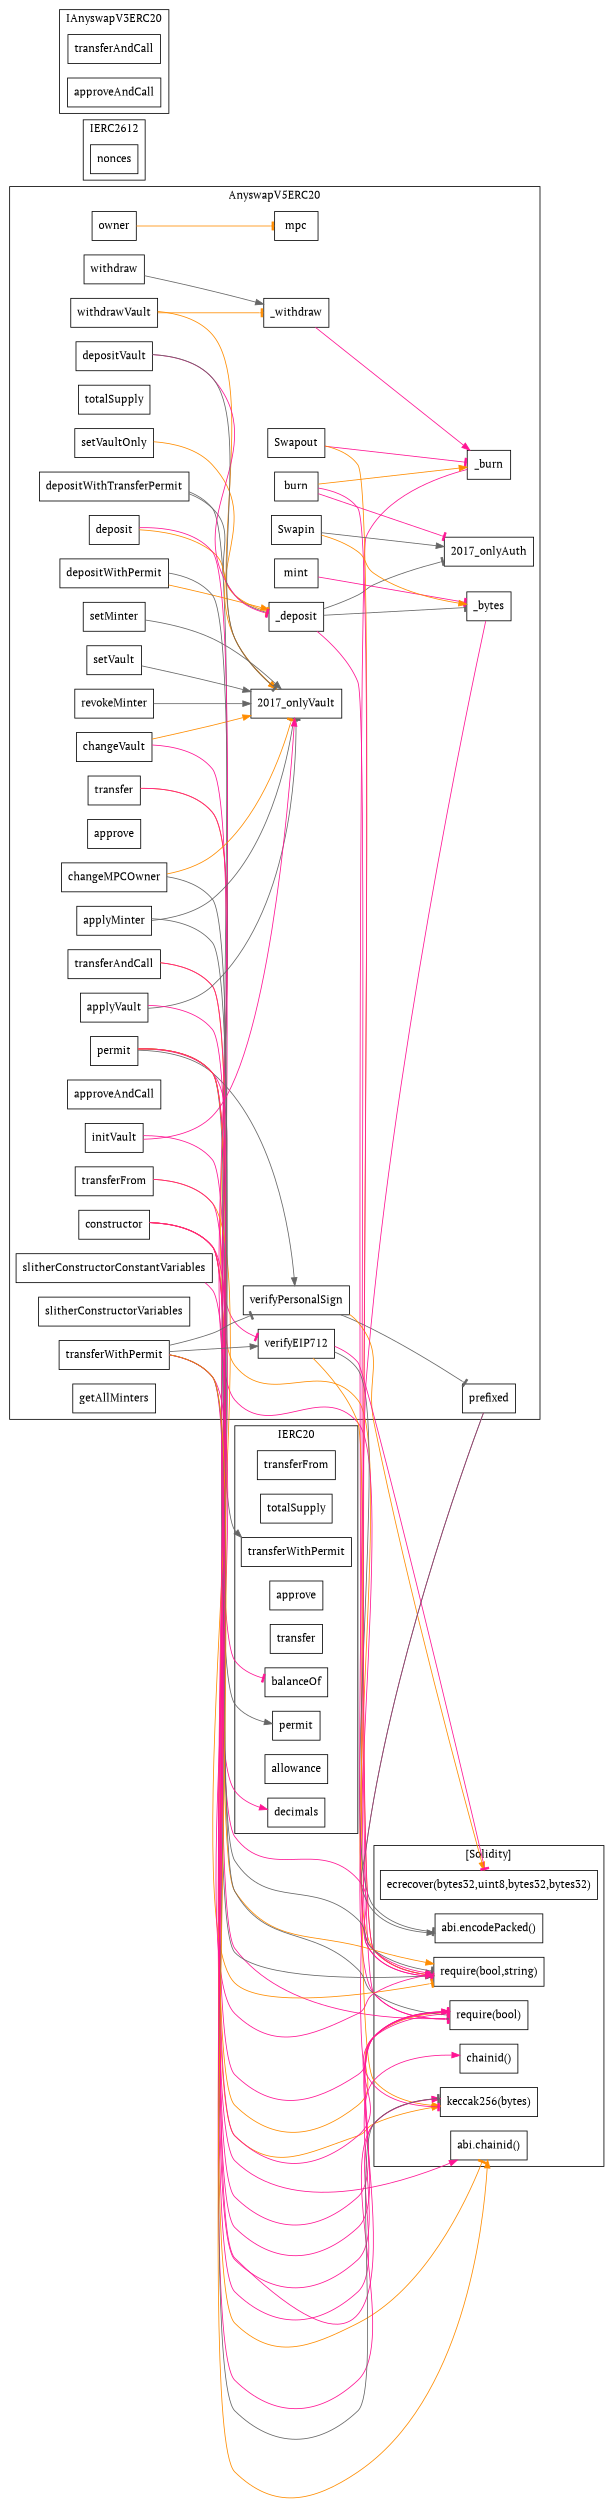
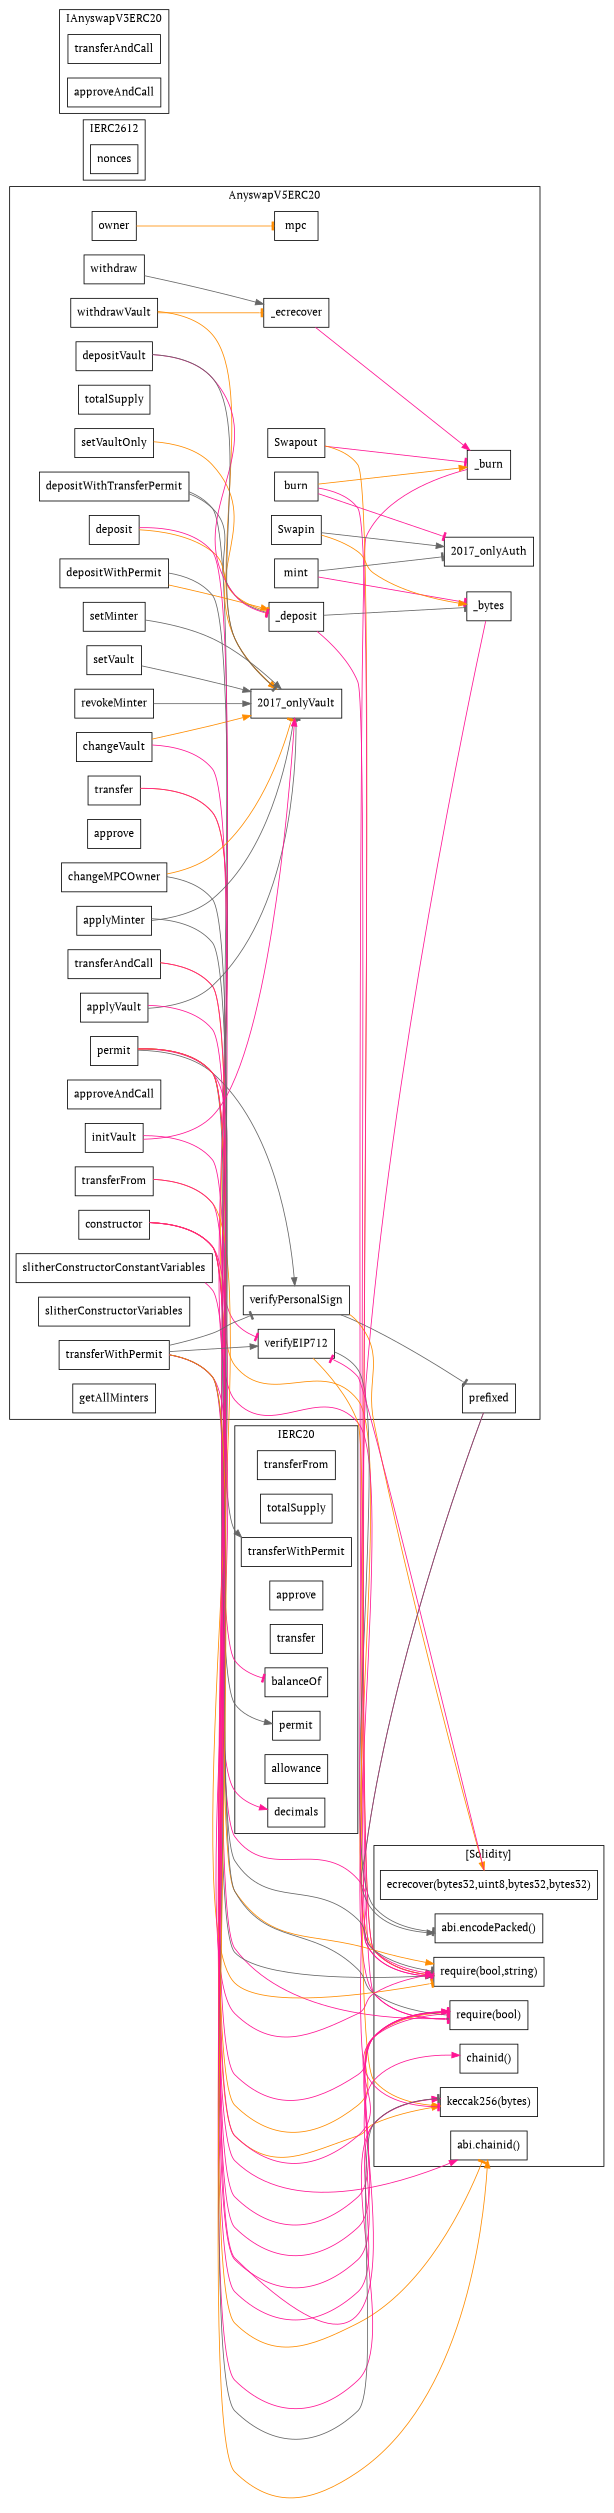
(296, 313) -> (296, 313)
(392, 577) -> (379, 564)
(417, 1586) -> (419, 1609)
